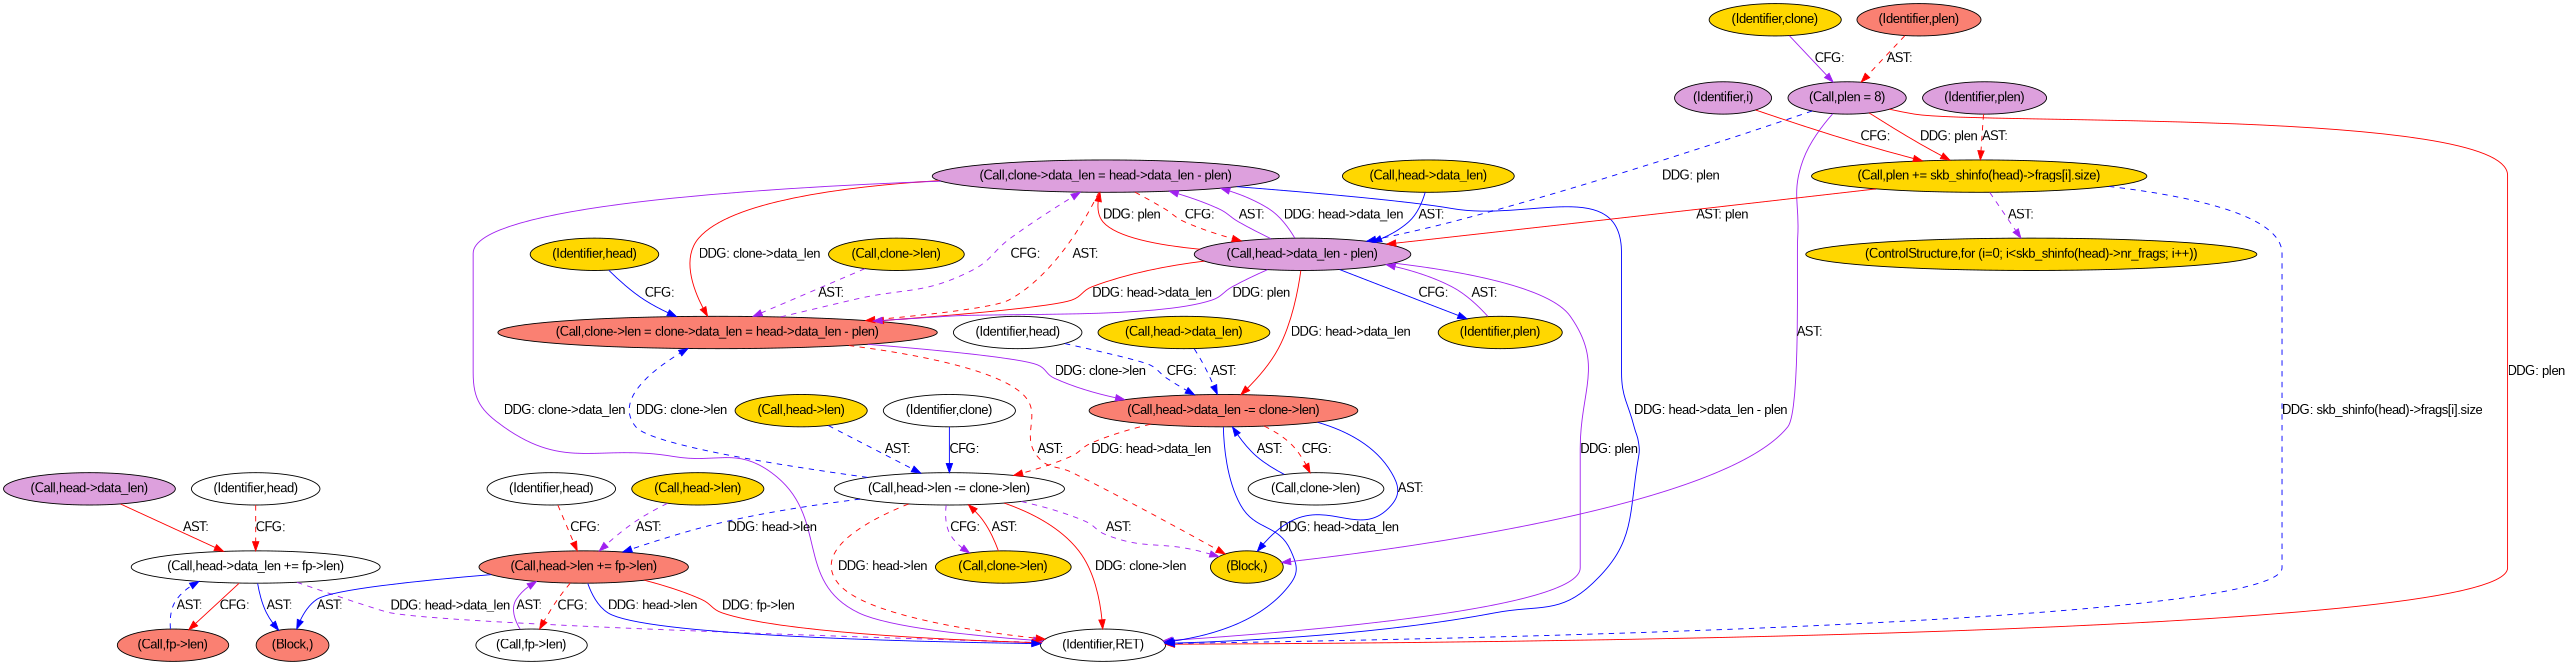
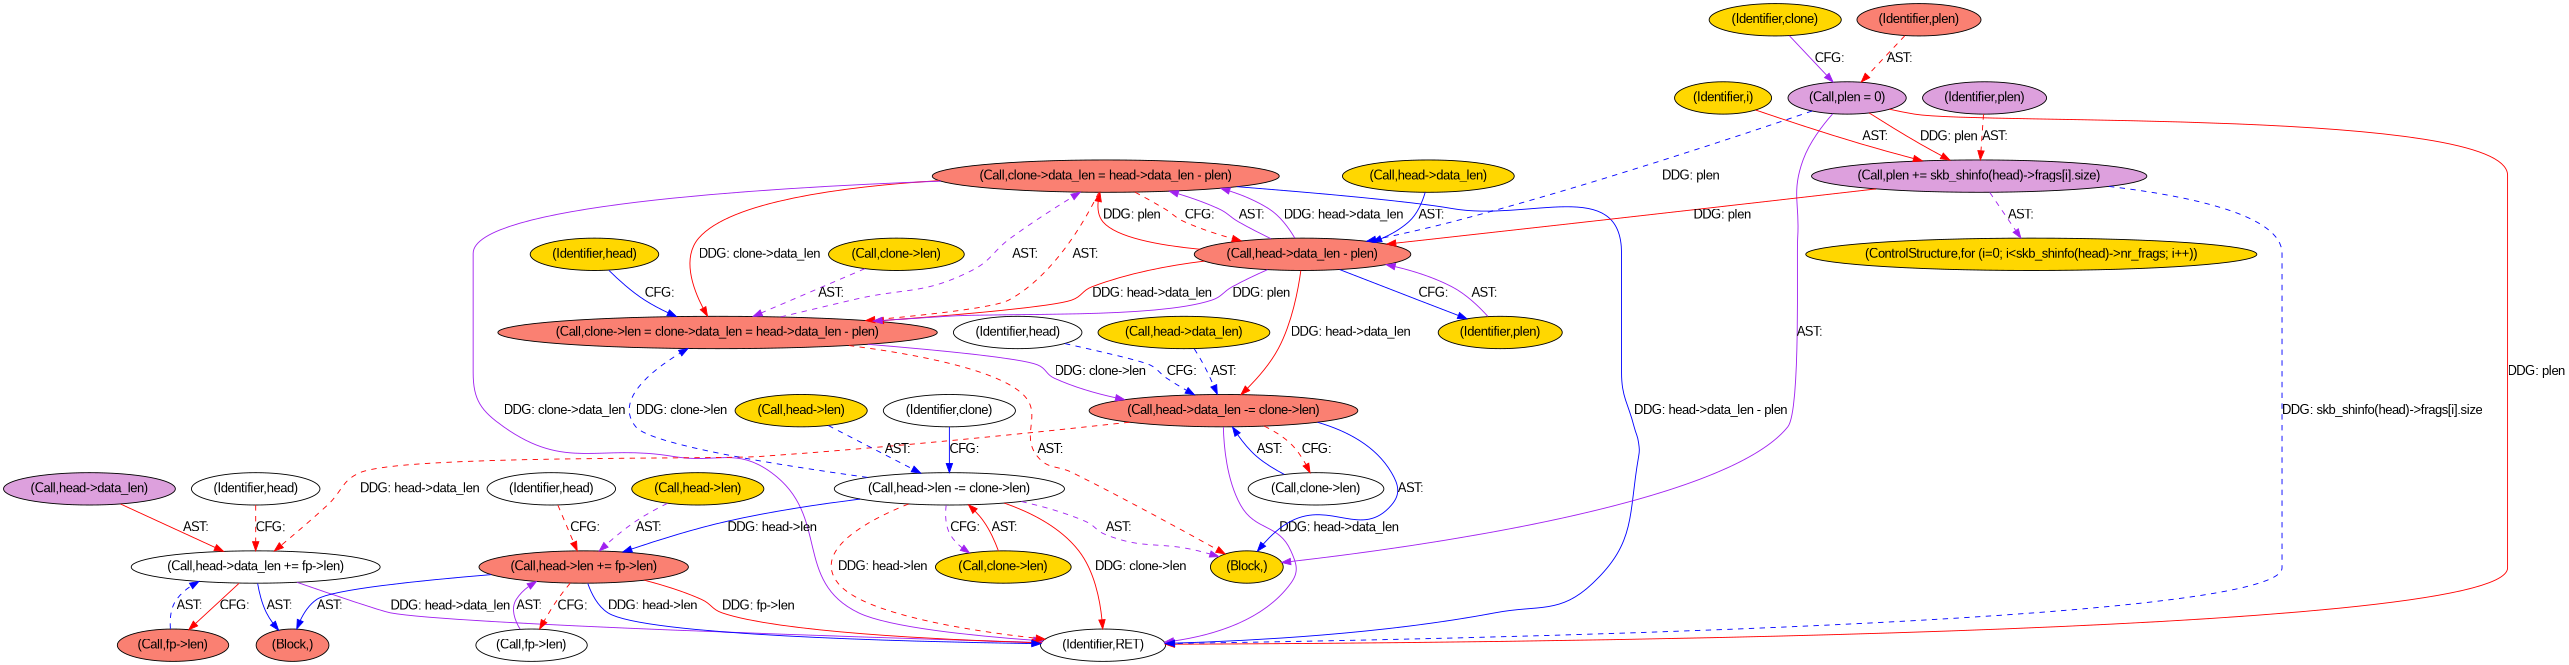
(1723, 98) -> (1723, 98)
(1847, 98) -> (1847, 98)
(1877, 137) -> (1877, 137)
(1106, 176) -> (1106, 176)
(1979, 176) -> (1979, 176)
(1722, 215) -> (1722, 215)
(1027, 254) -> (1027, 254)
(1303, 254) -> (1303, 254)
(1085, 446) -> (625, 458)
(744, 518) -> (744, 518)
(1291, 552) -> (1291, 552)
(1580, 556) -> none
(644, 629) -> (644, 629)
